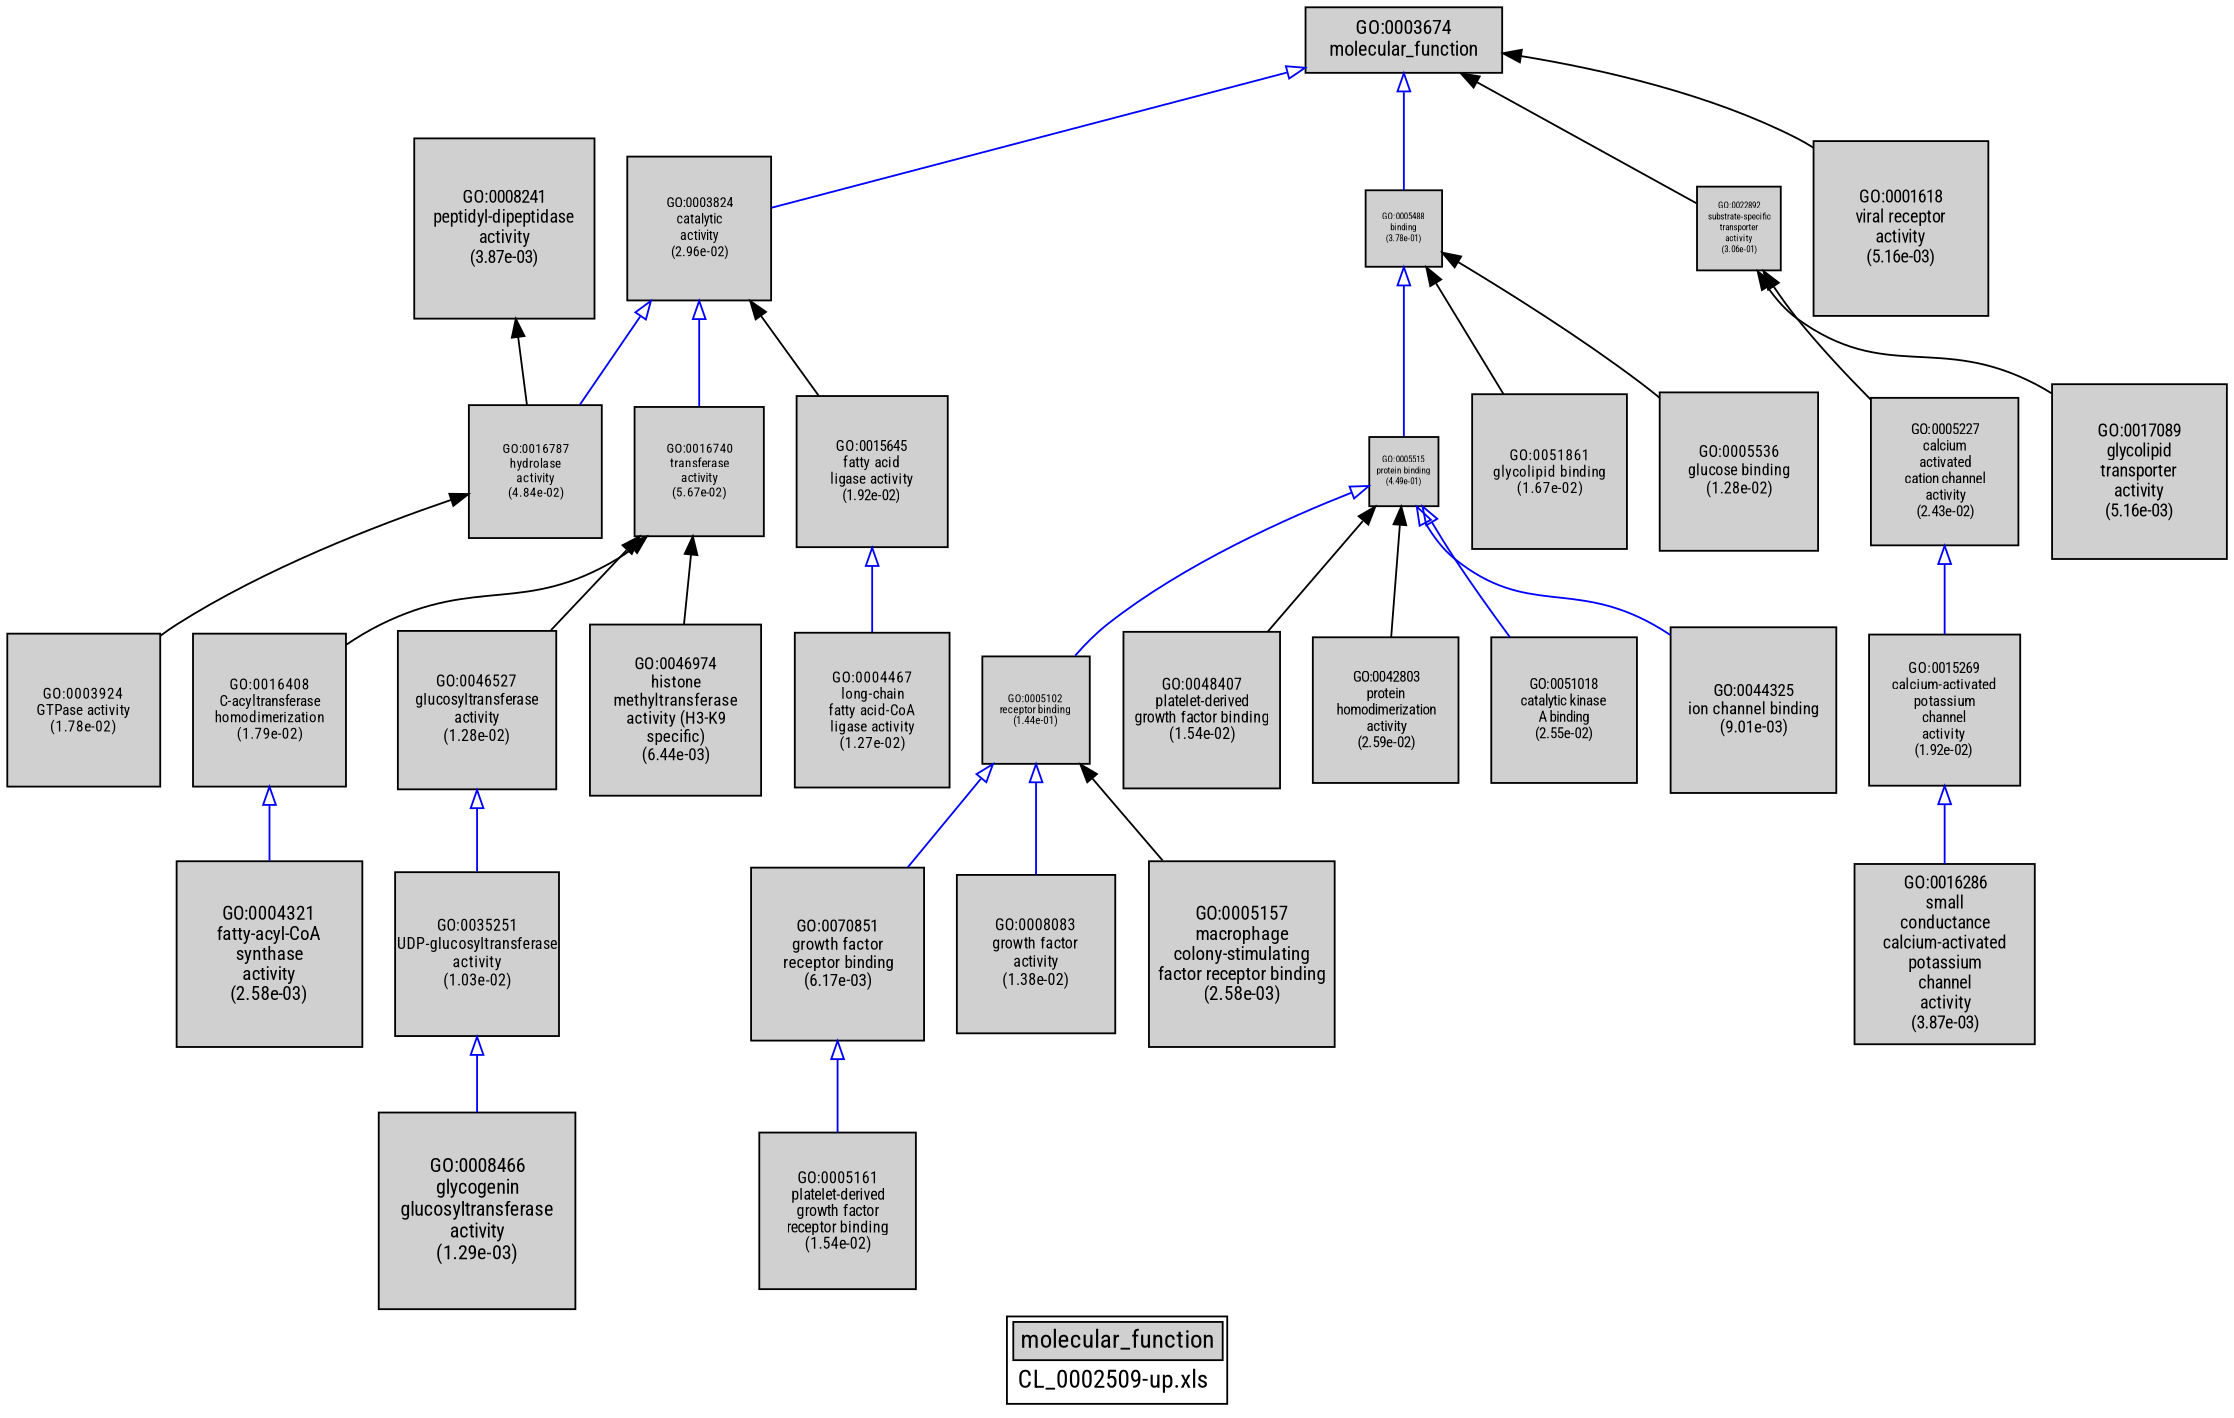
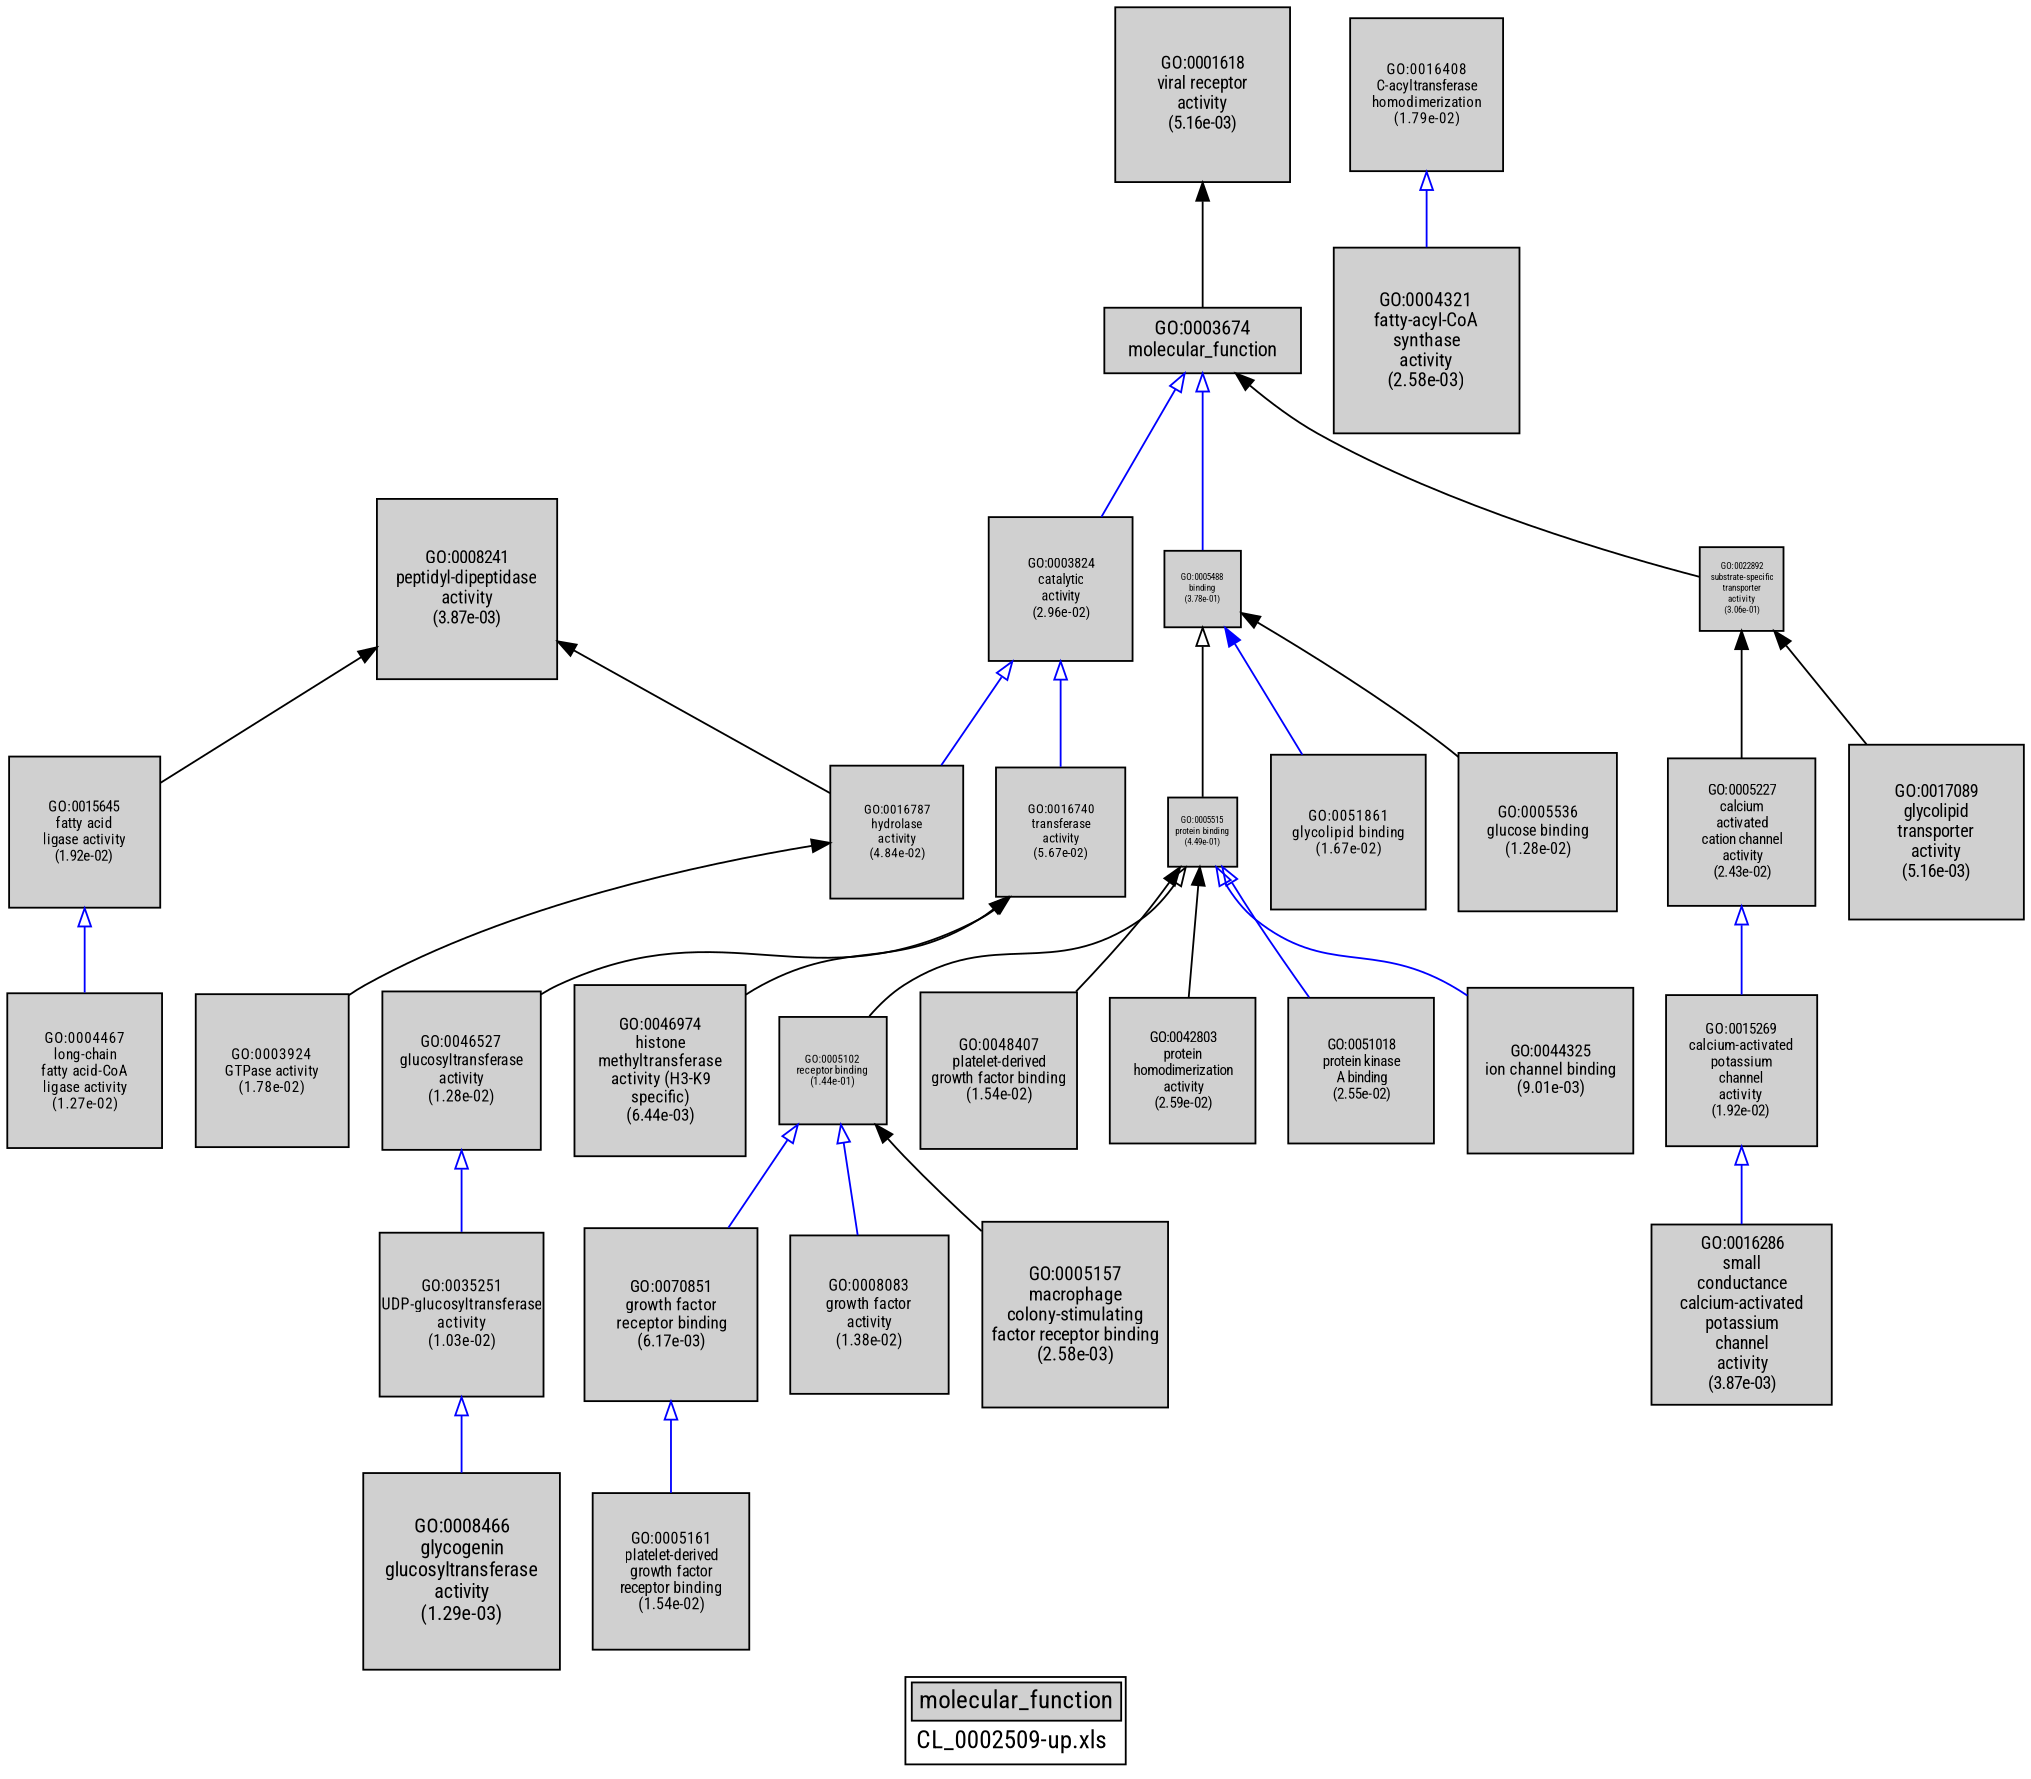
(1671, 90) -> (1203, 254)
(1470, 339) -> (1269, 699)
(790, 356) -> (261, 720)
(1404, 361) -> (1203, 722)
(1205, 561) -> (1025, 954)
(489, 596) -> none
(1564, 701) -> (1362, 1062)
